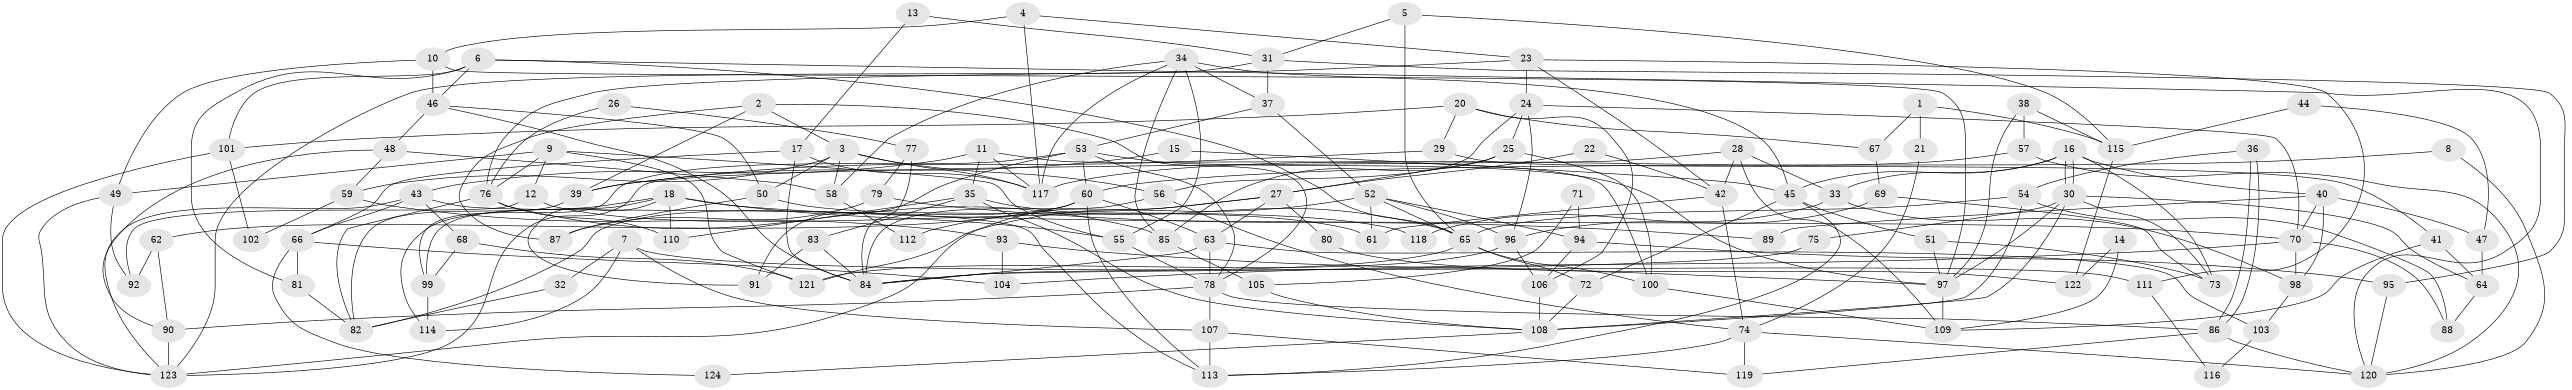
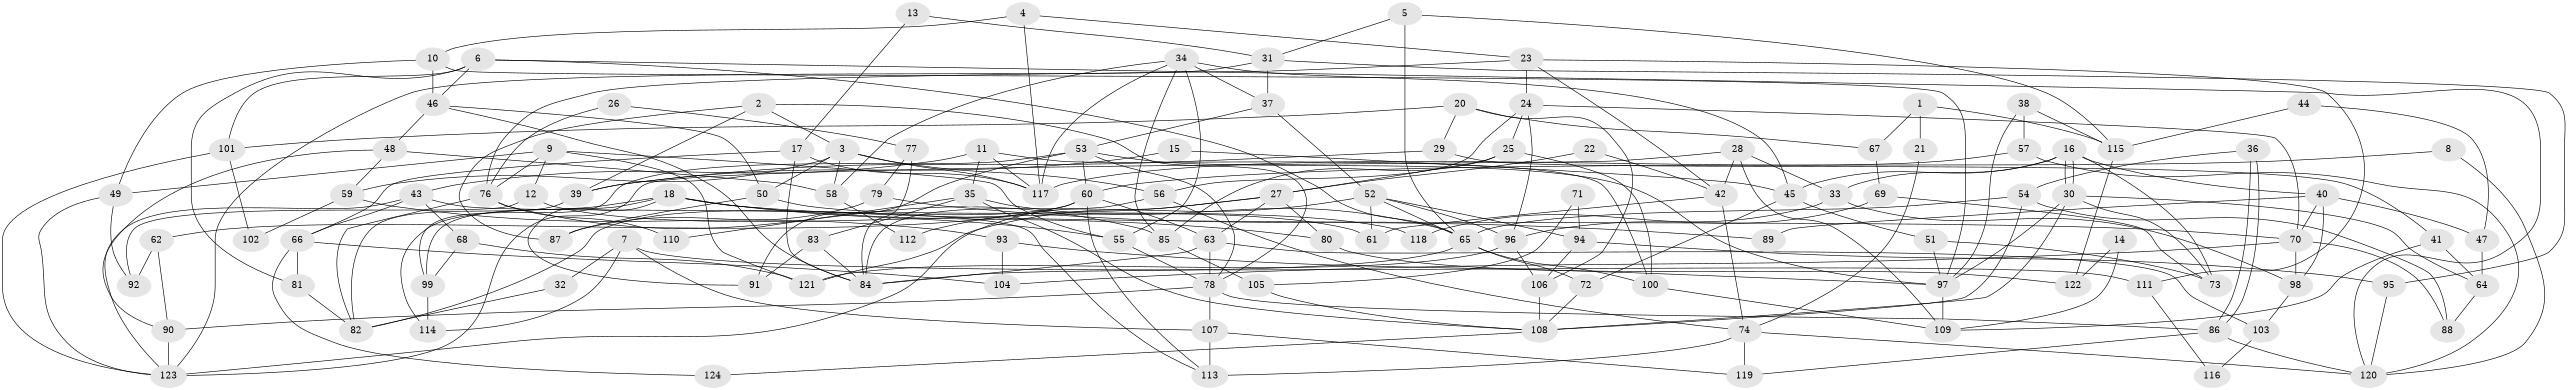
(670, 218) -> (998, 219)
(1814, 240) -> none
(1574, 340) -> none
